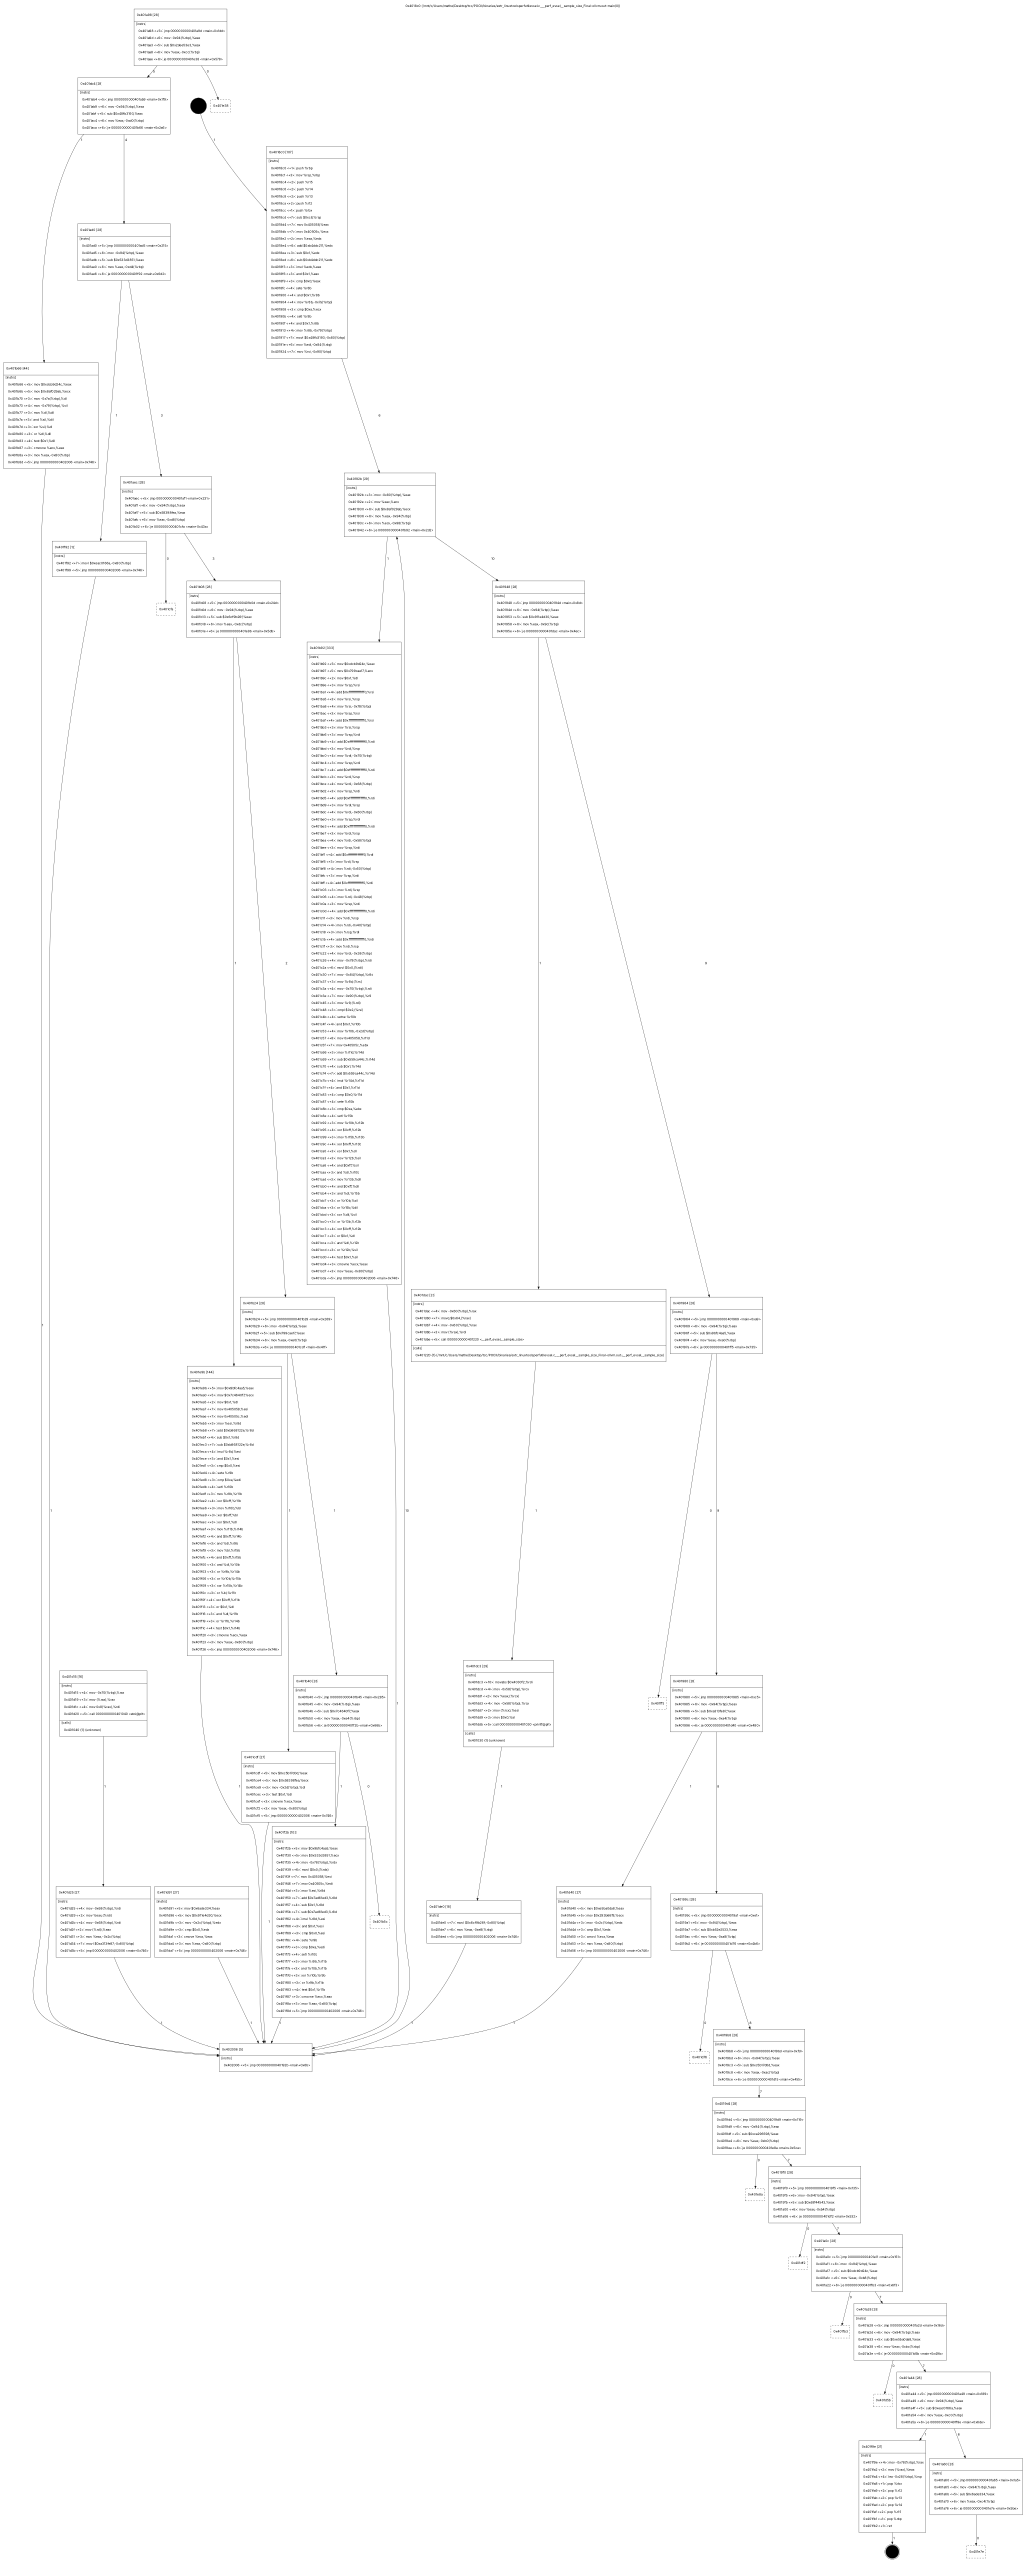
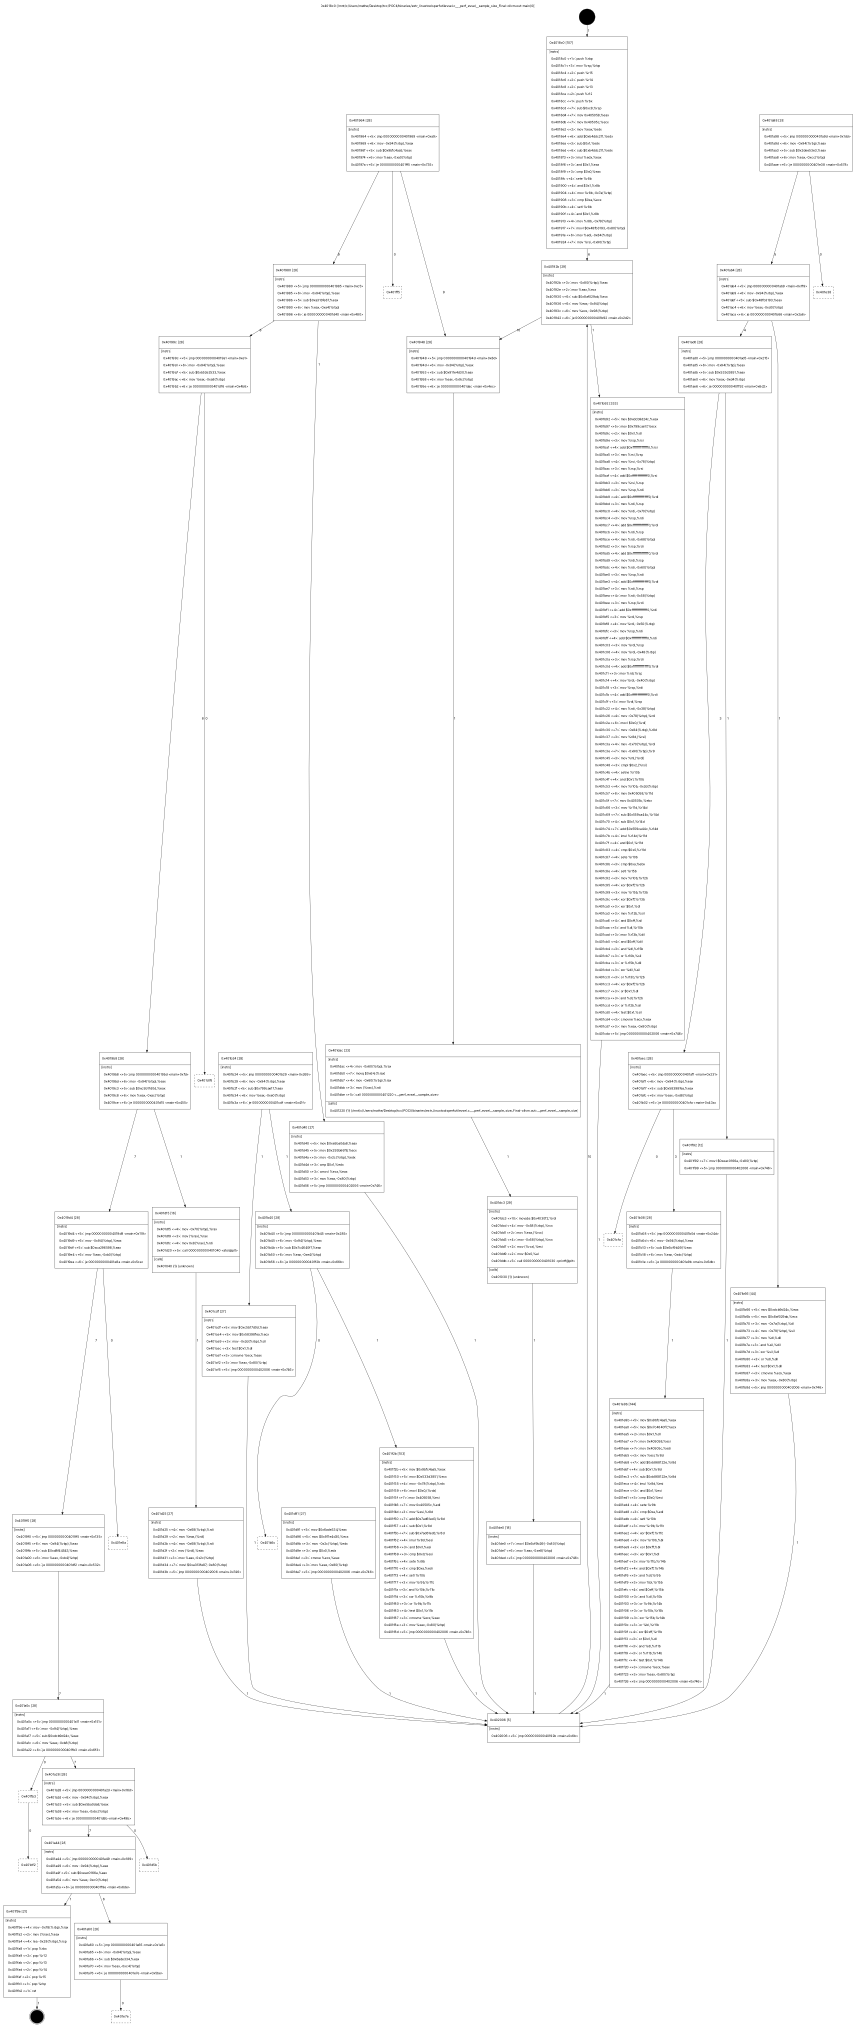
(263, 966) -> none
(627, 966) -> (423, 253)
none -> (169, 1157)
(804, 2239) -> (28, 1830)
